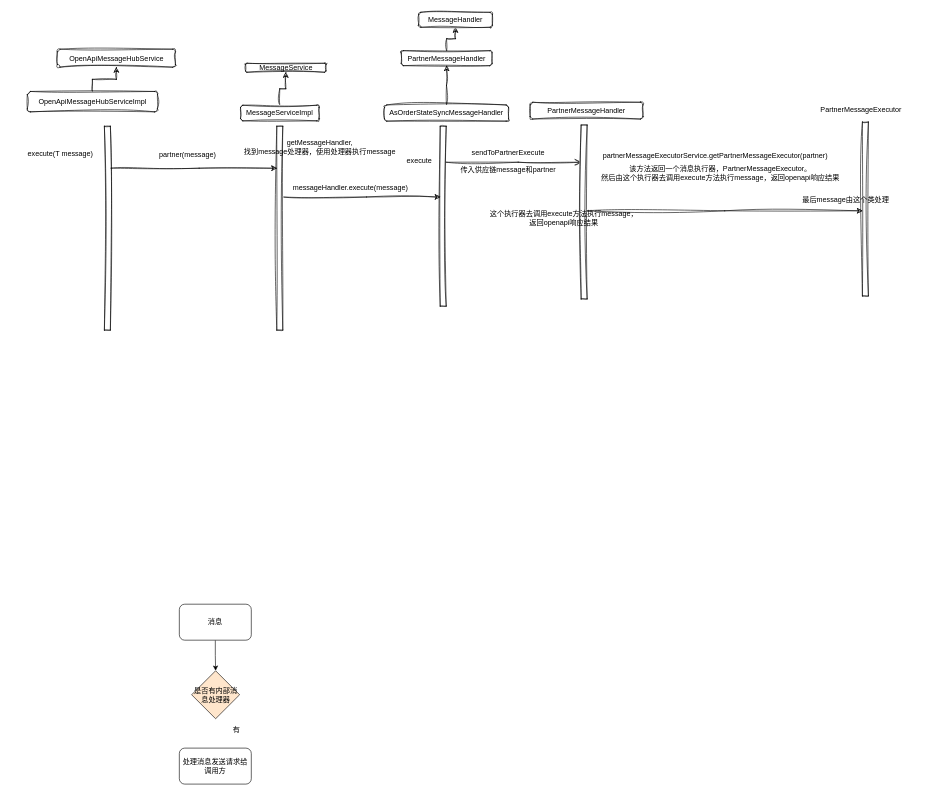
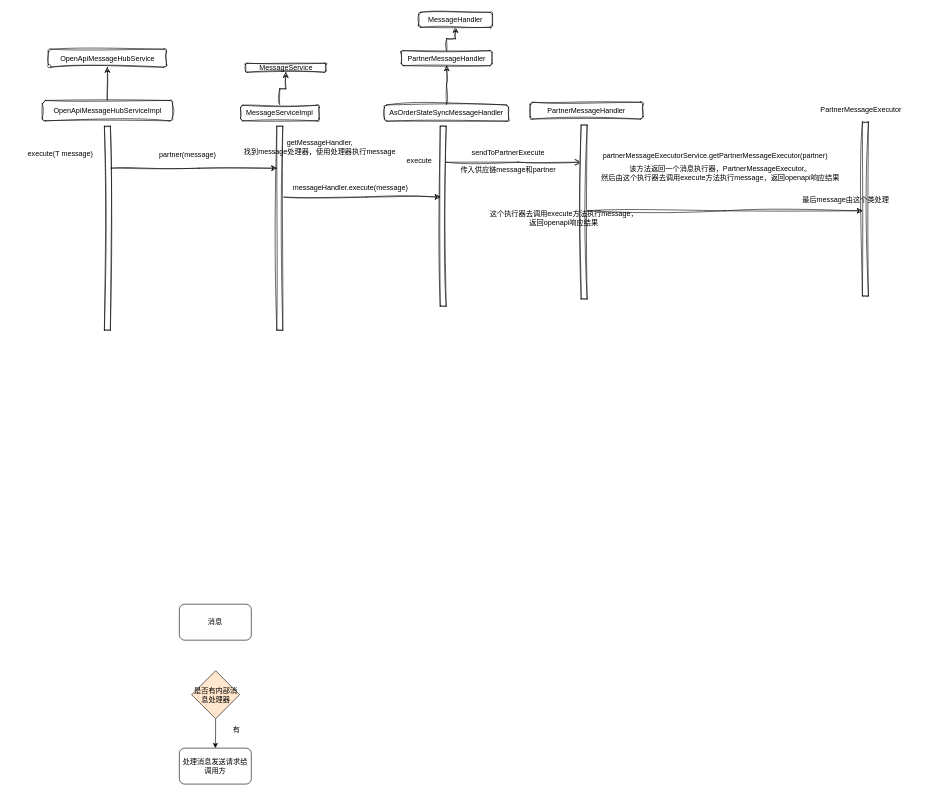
(116, 58) -> (107, 58)
(92, 102) -> (107, 111)
(215, 661) -> none
none -> (215, 732)
